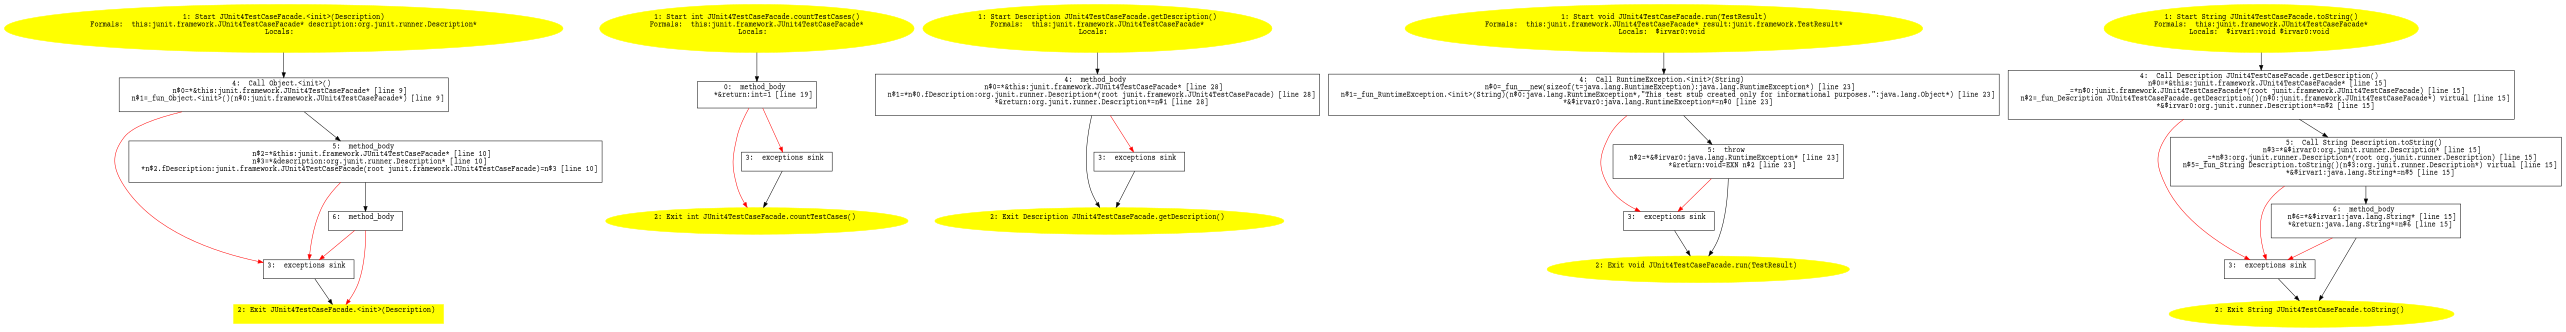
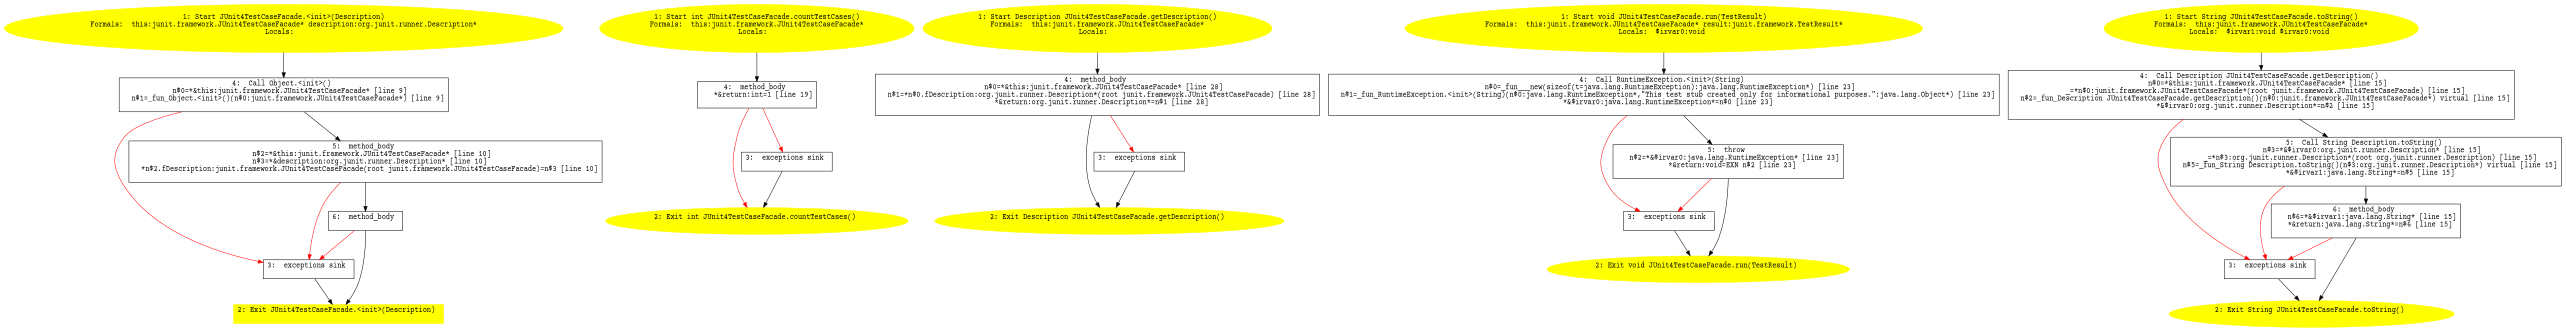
(757, 95) -> (757, 95)
(363, 267) -> (363, 267)
